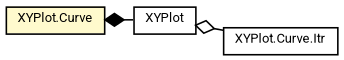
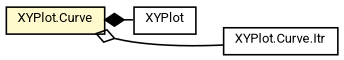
(219, 29) -> (169, 45)
